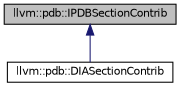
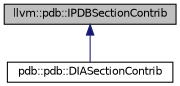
(90, 72) -> (90, 72)
